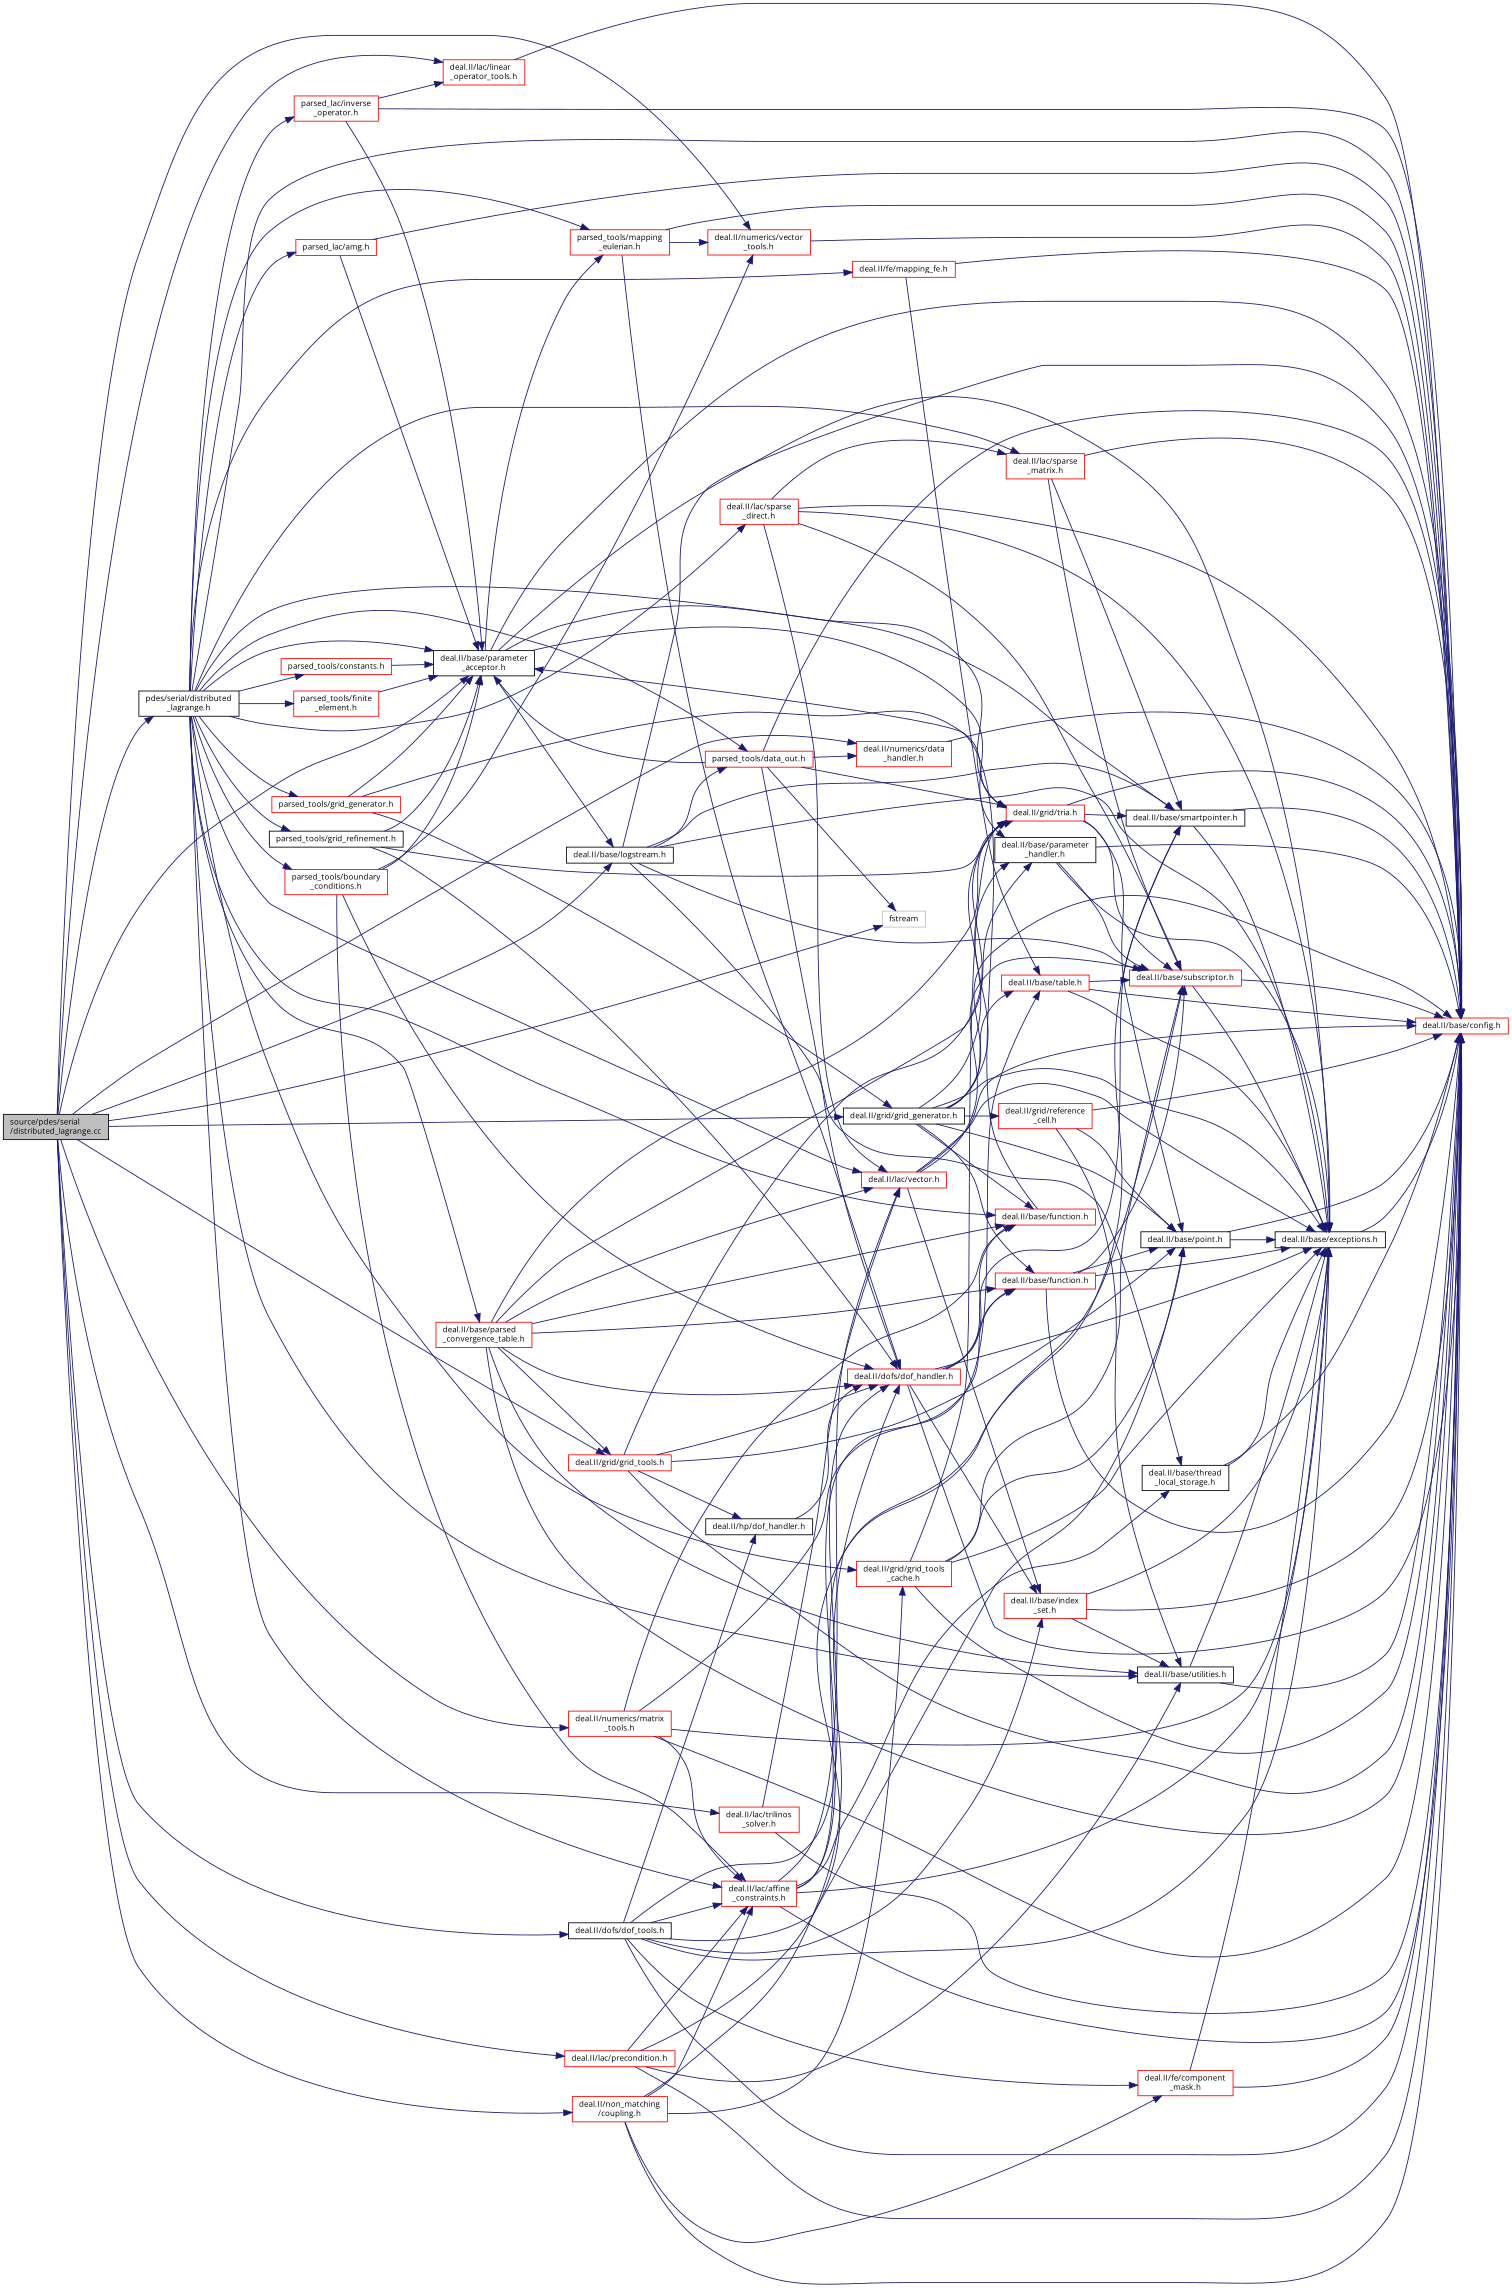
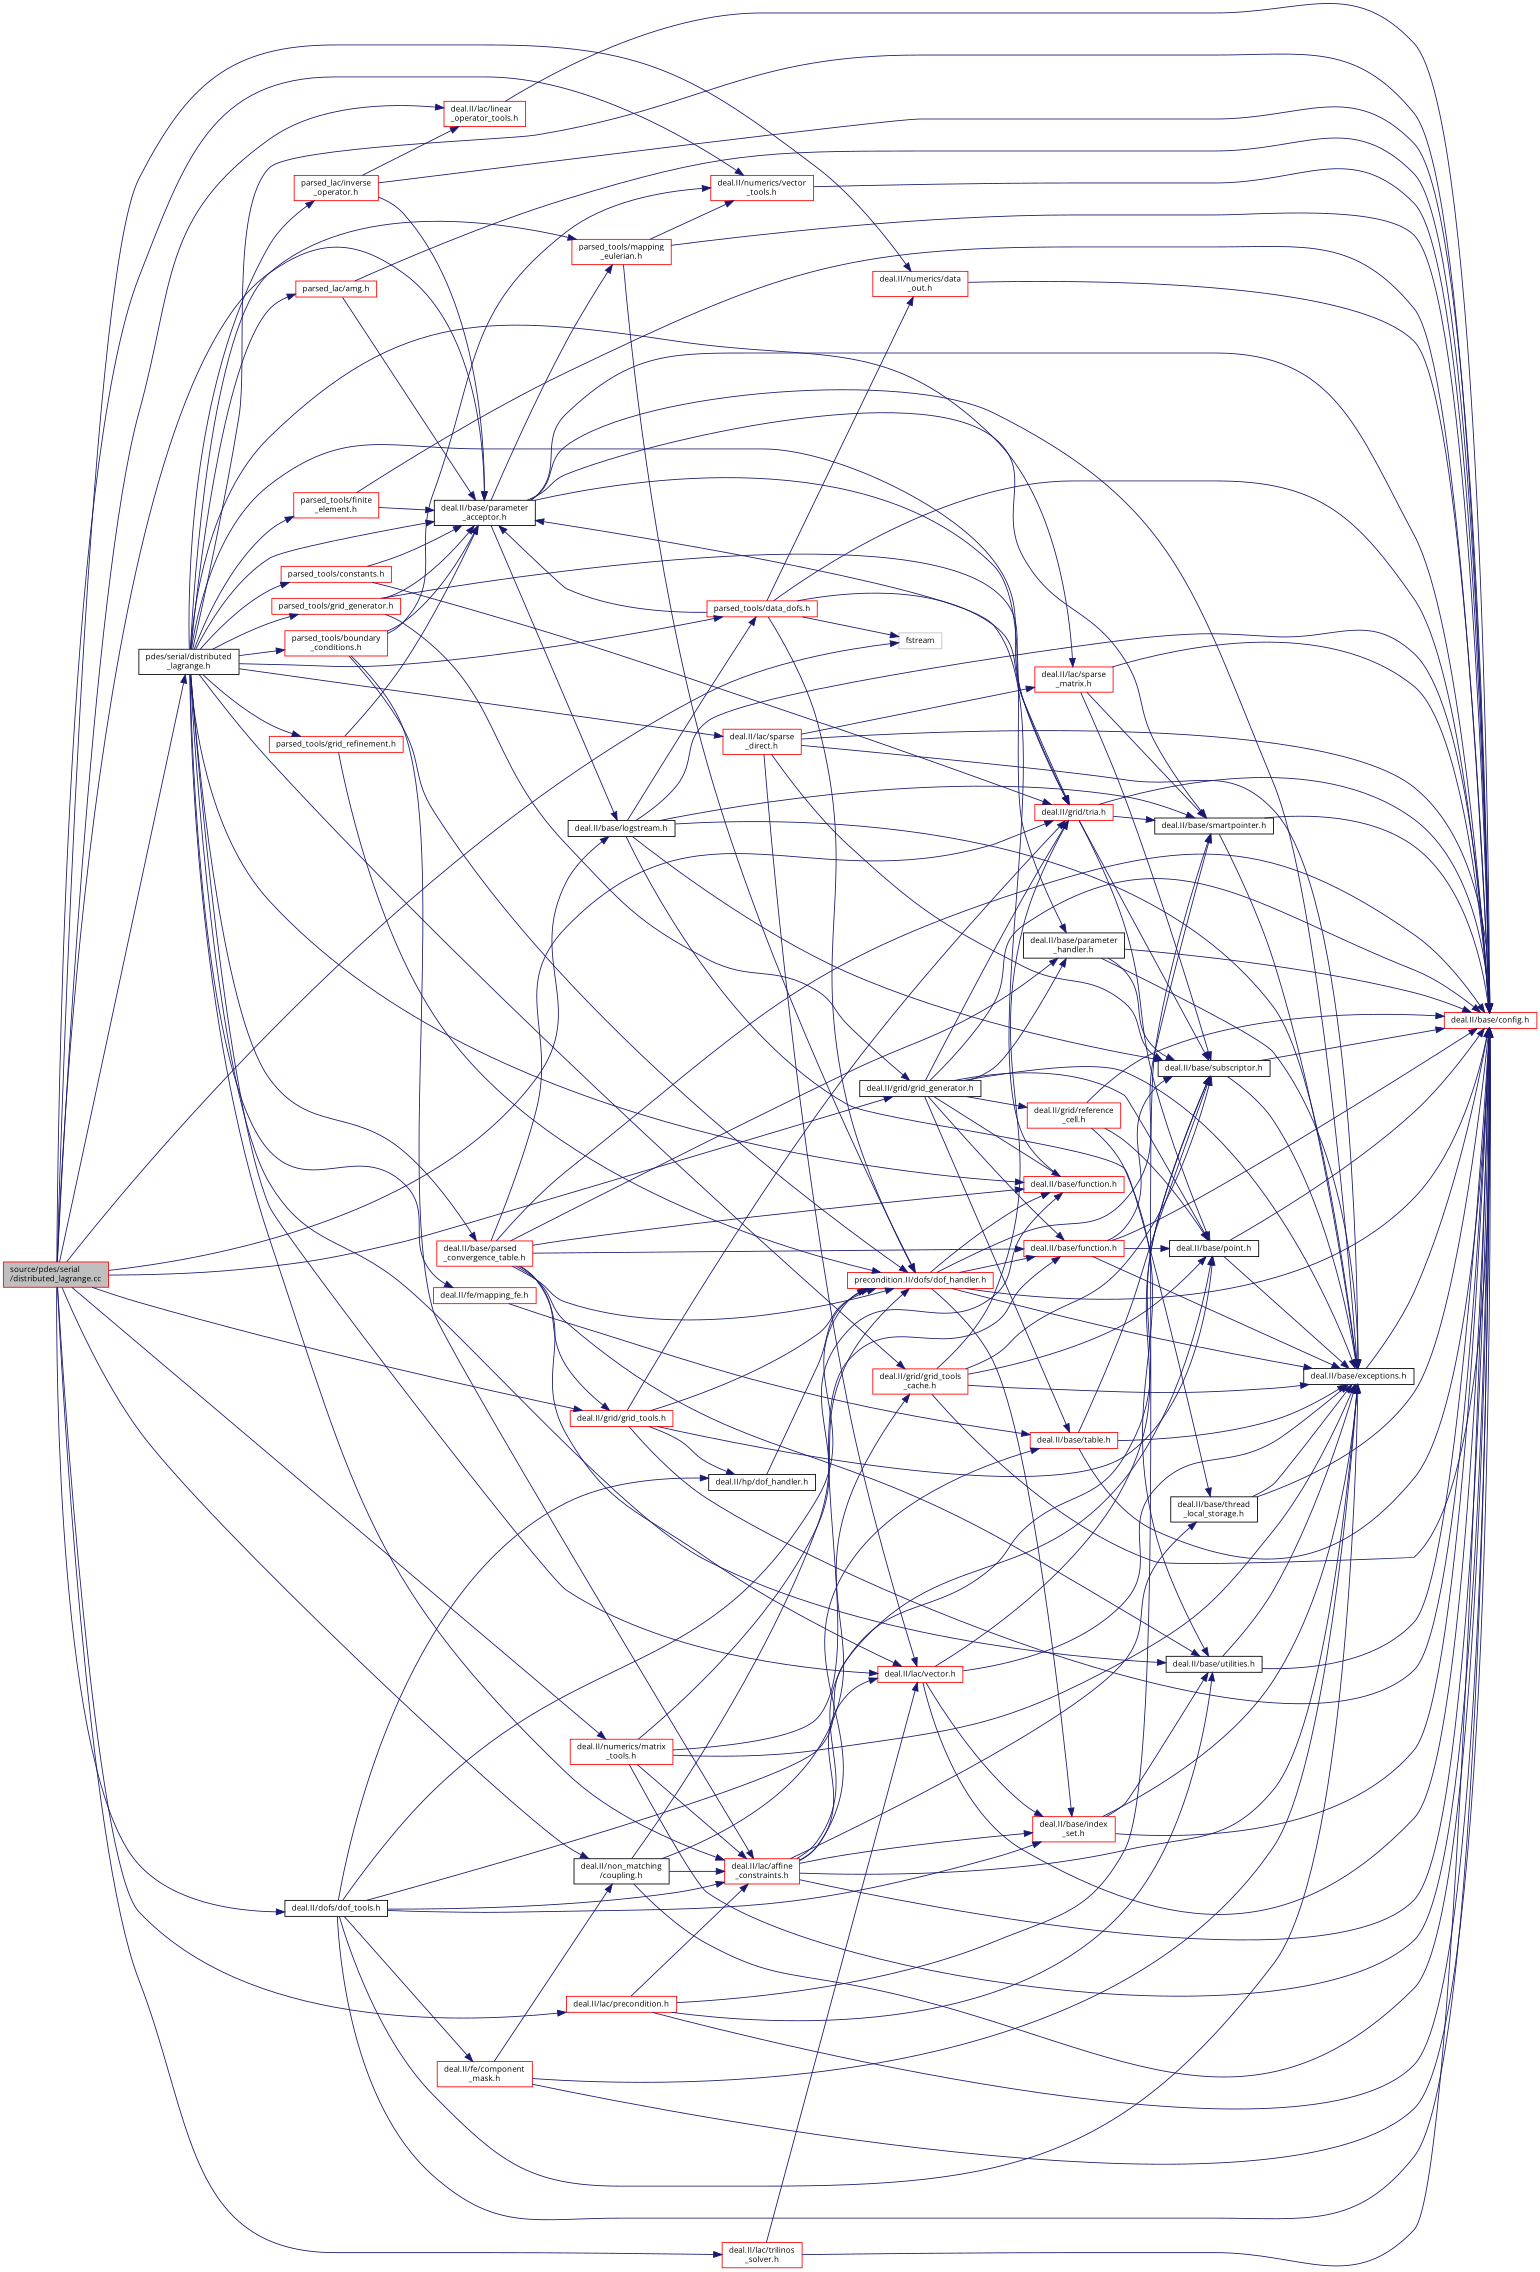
(1397, 315) -> (1219, 247)
(904, 754) -> (920, 284)
(759, 759) -> (762, 609)
(336, 839) -> (336, 744)
(702, 876) -> (693, 680)
(1185, 978) -> (1214, 1068)
(56, 1127) -> (56, 1275)
(904, 1377) -> (920, 1281)
none -> (912, 1846)
(620, 2109) -> (622, 1871)
(856, 2221) -> (551, 1976)
